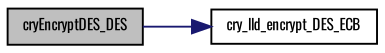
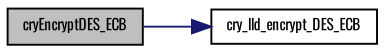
(75, 27) -> (75, 27)
